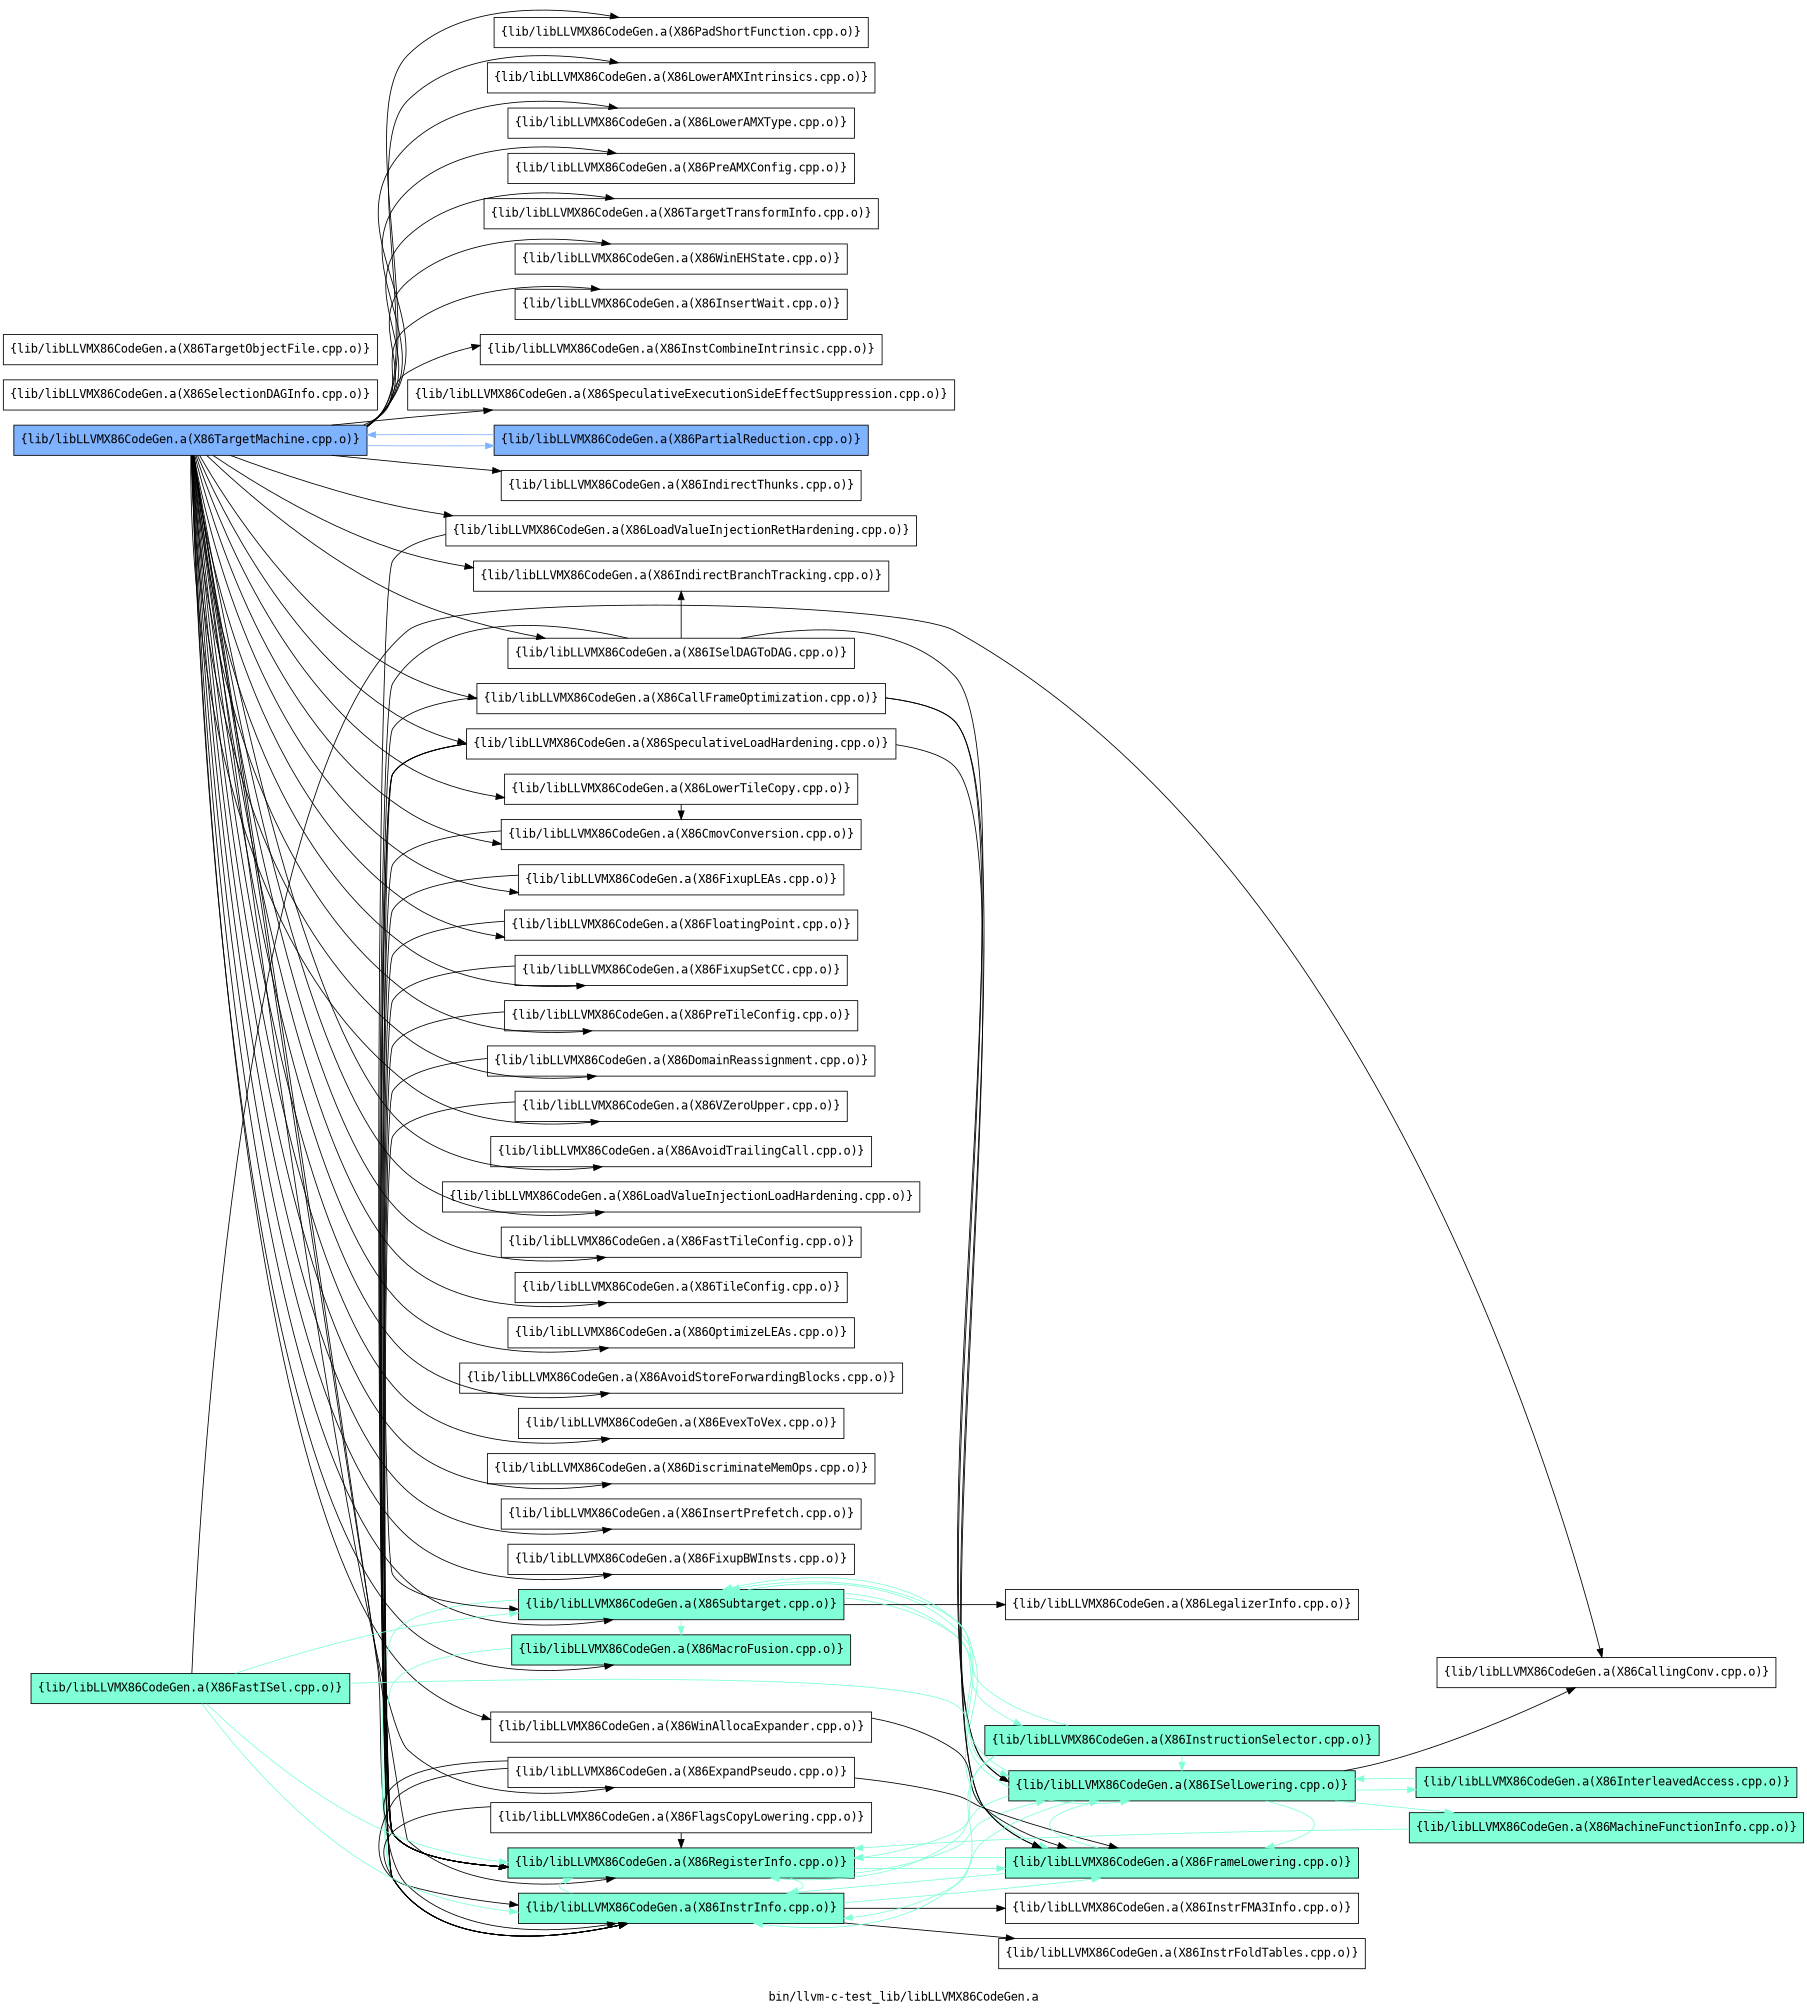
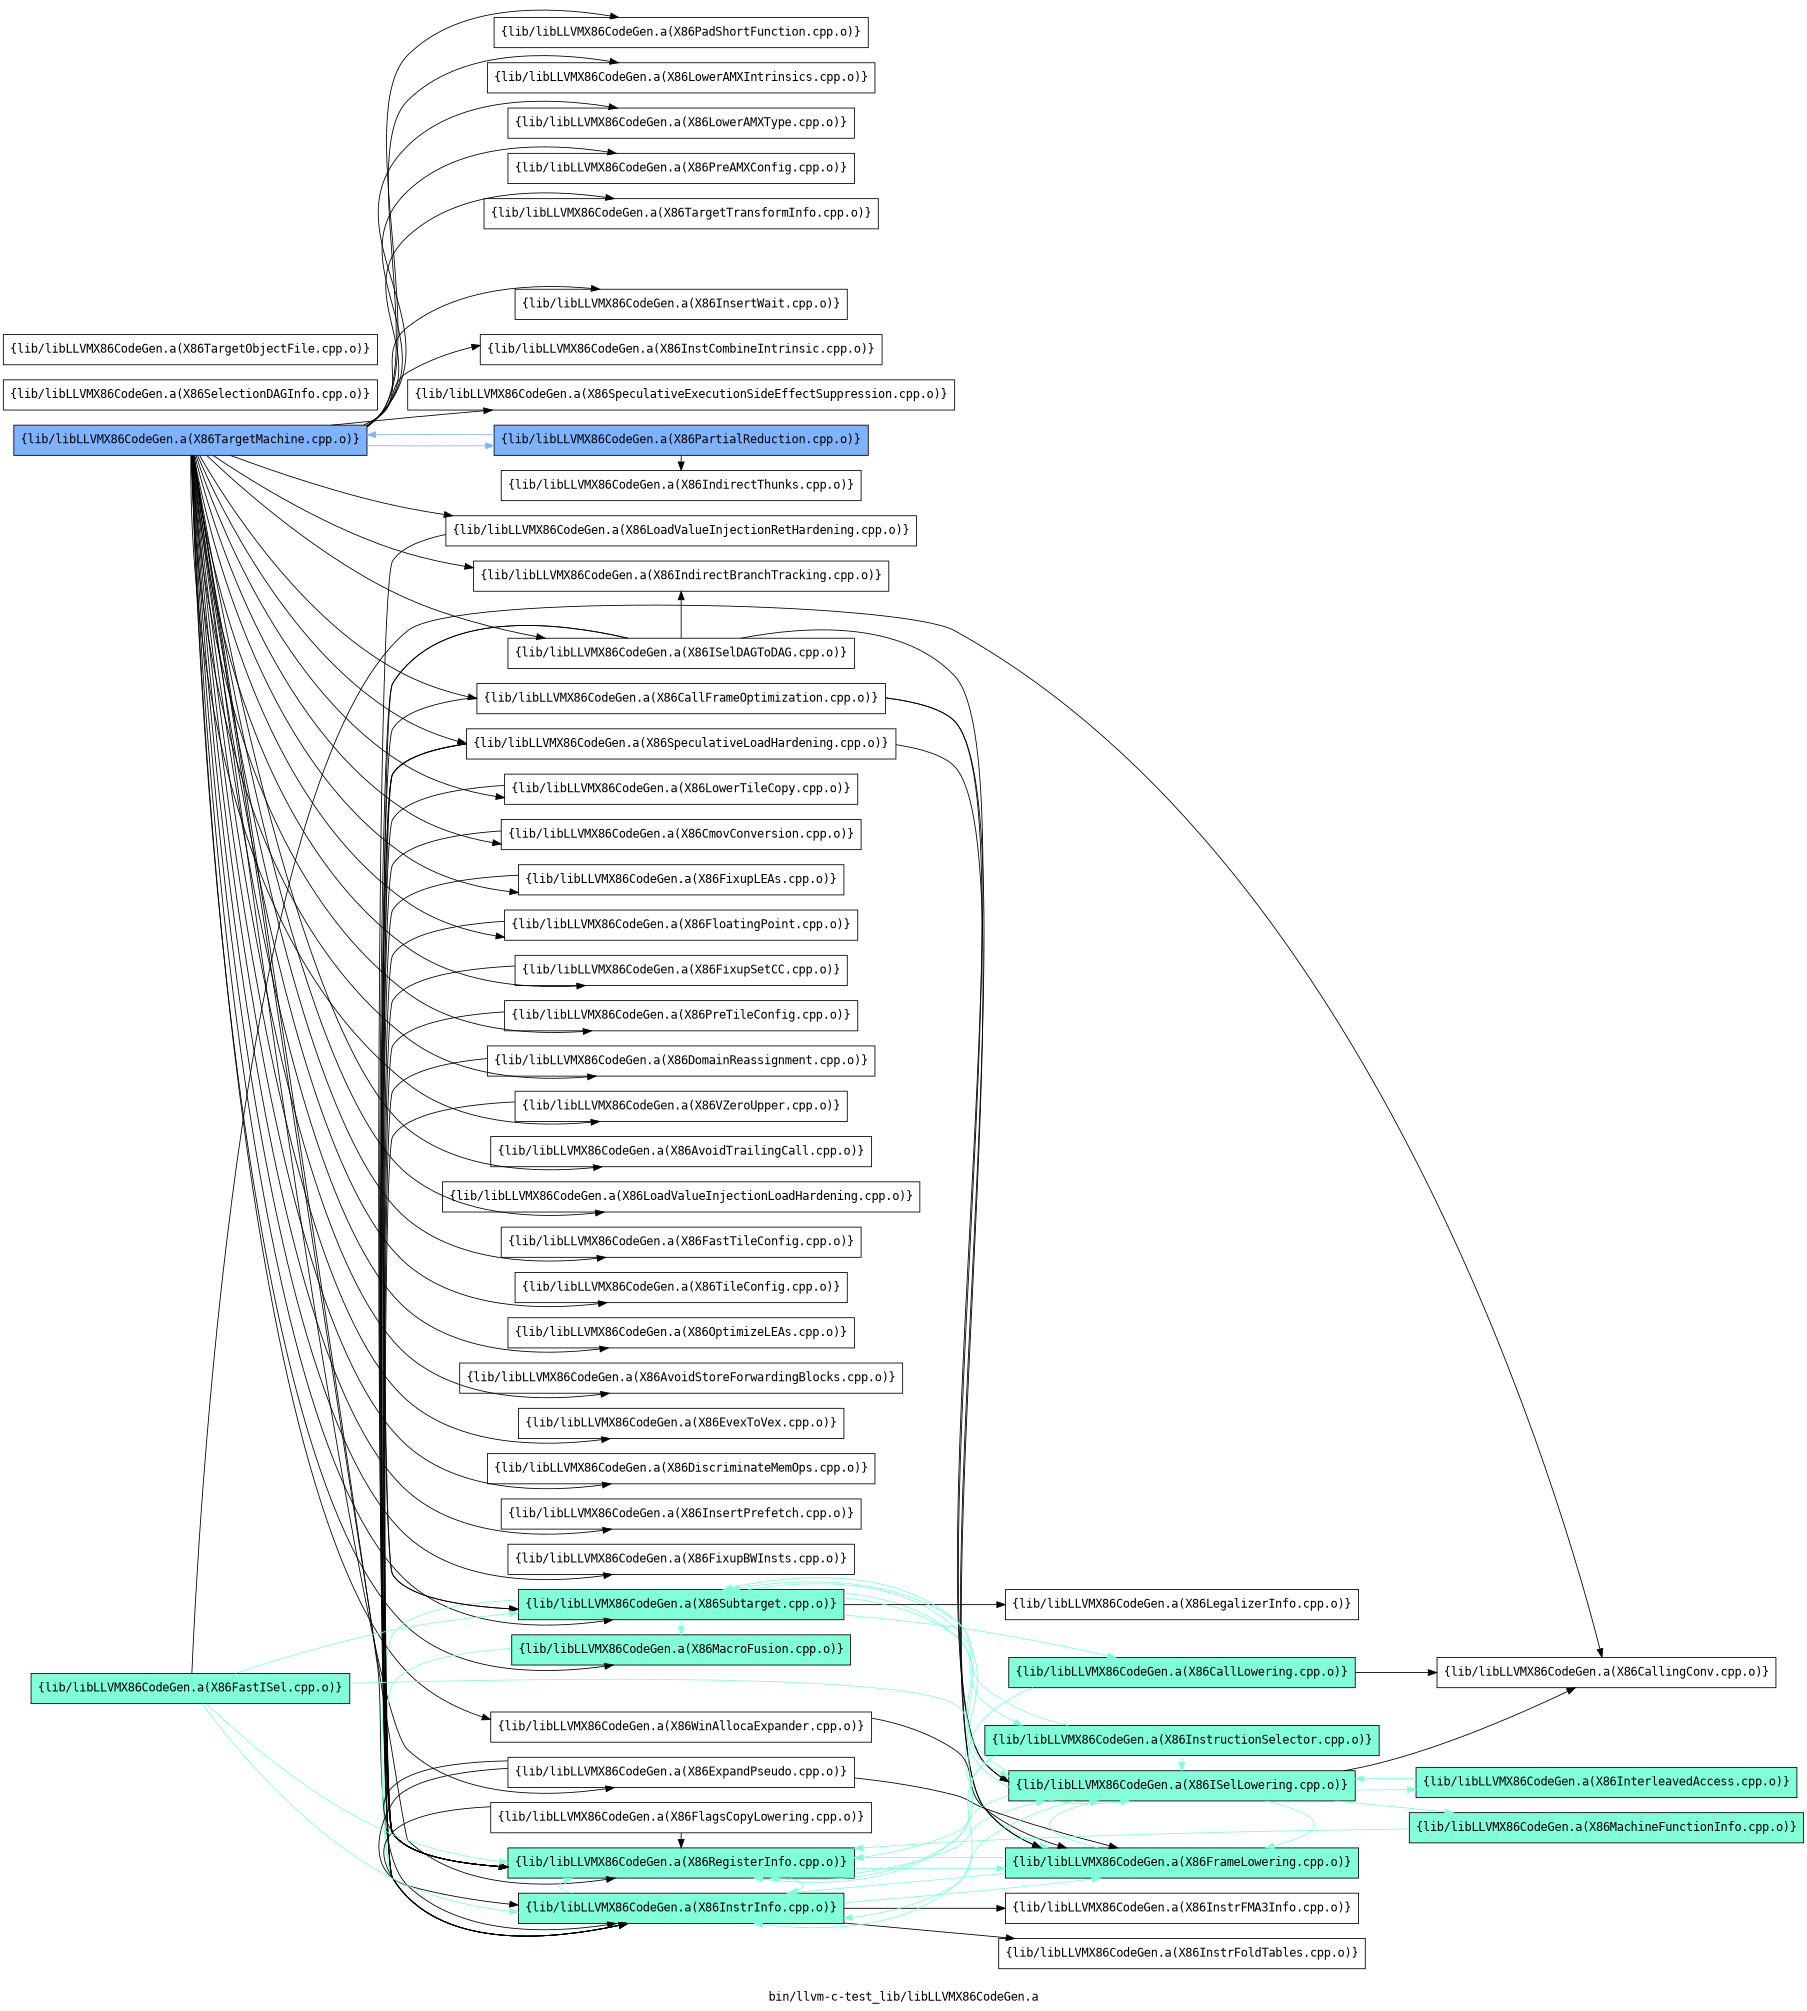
(681, 259) -> none
(412, 463) -> (681, 459)
(681, 808) -> (382, 1324)
none -> (383, 1064)
none -> (1182, 1673)
